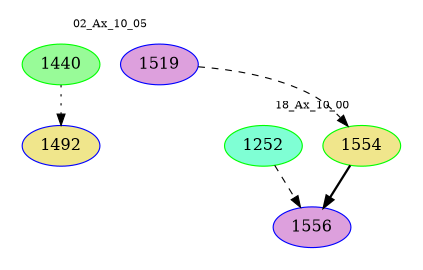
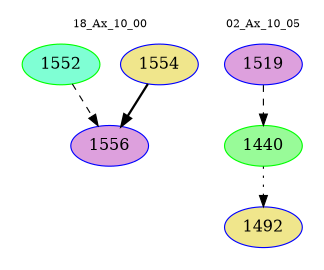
(274, 80) -> (263, 100)
(263, 146) -> (61, 64)
(362, 146) -> (159, 64)
